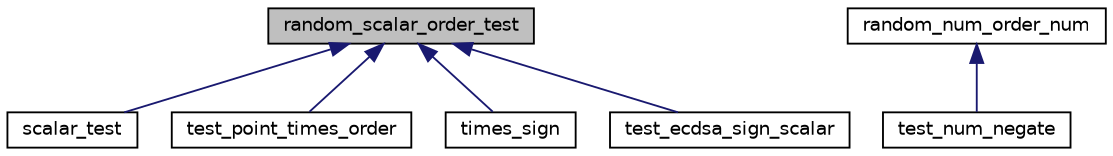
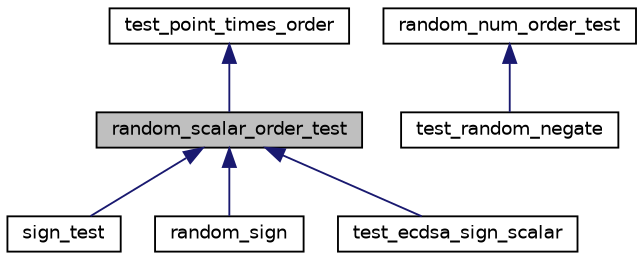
(977, 26) -> (510, 26)
(340, 84) -> (229, 88)
(72, 130) -> (64, 234)
(511, 130) -> (229, 234)
(977, 130) -> (510, 130)
